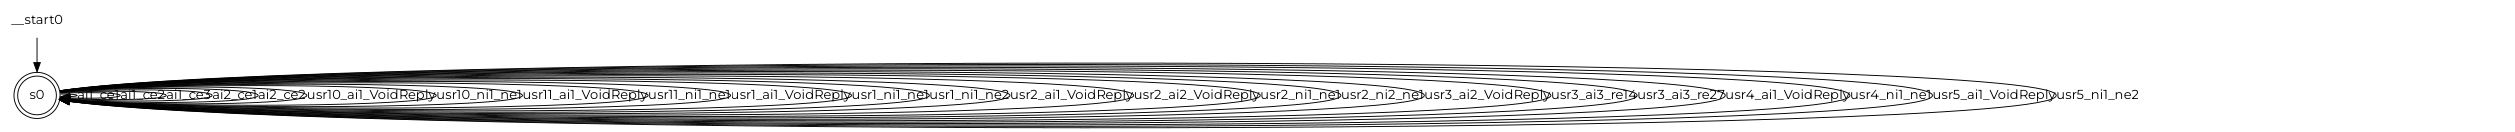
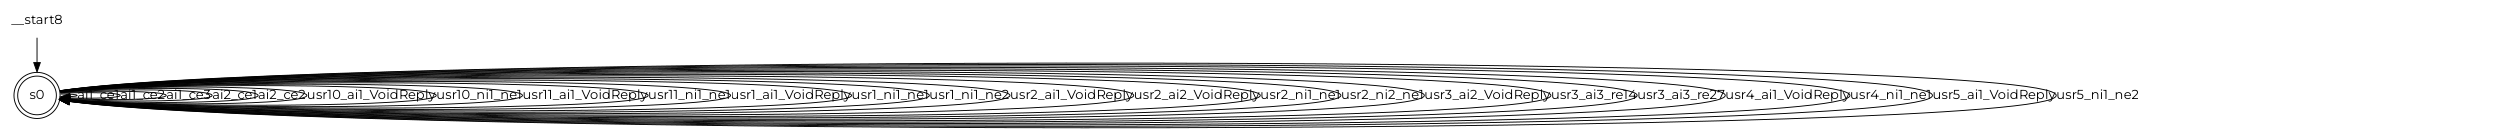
(37, 21) -> (37, 21)
